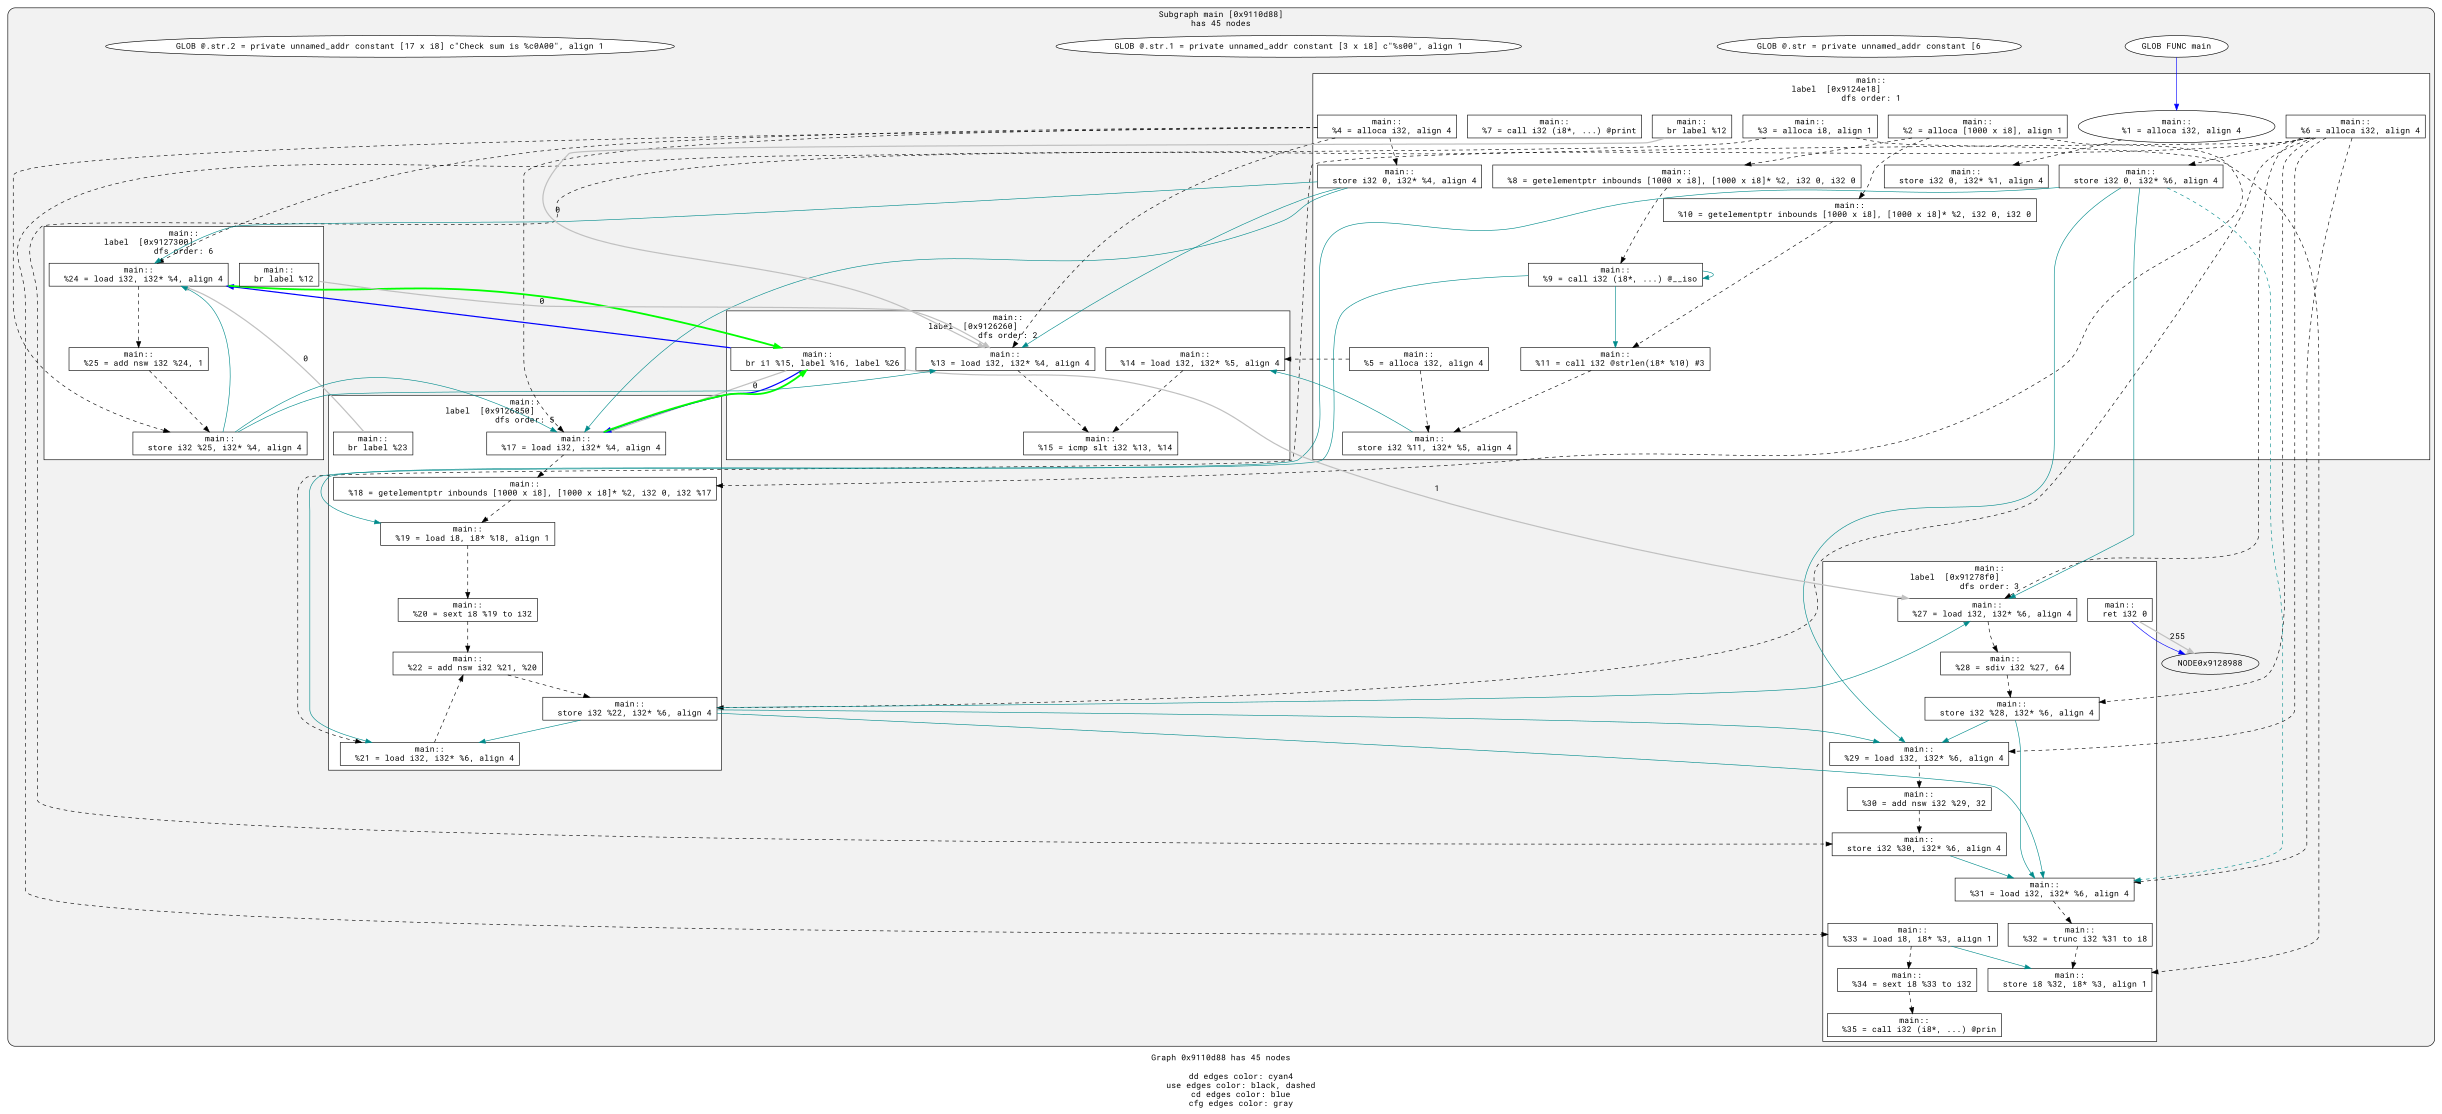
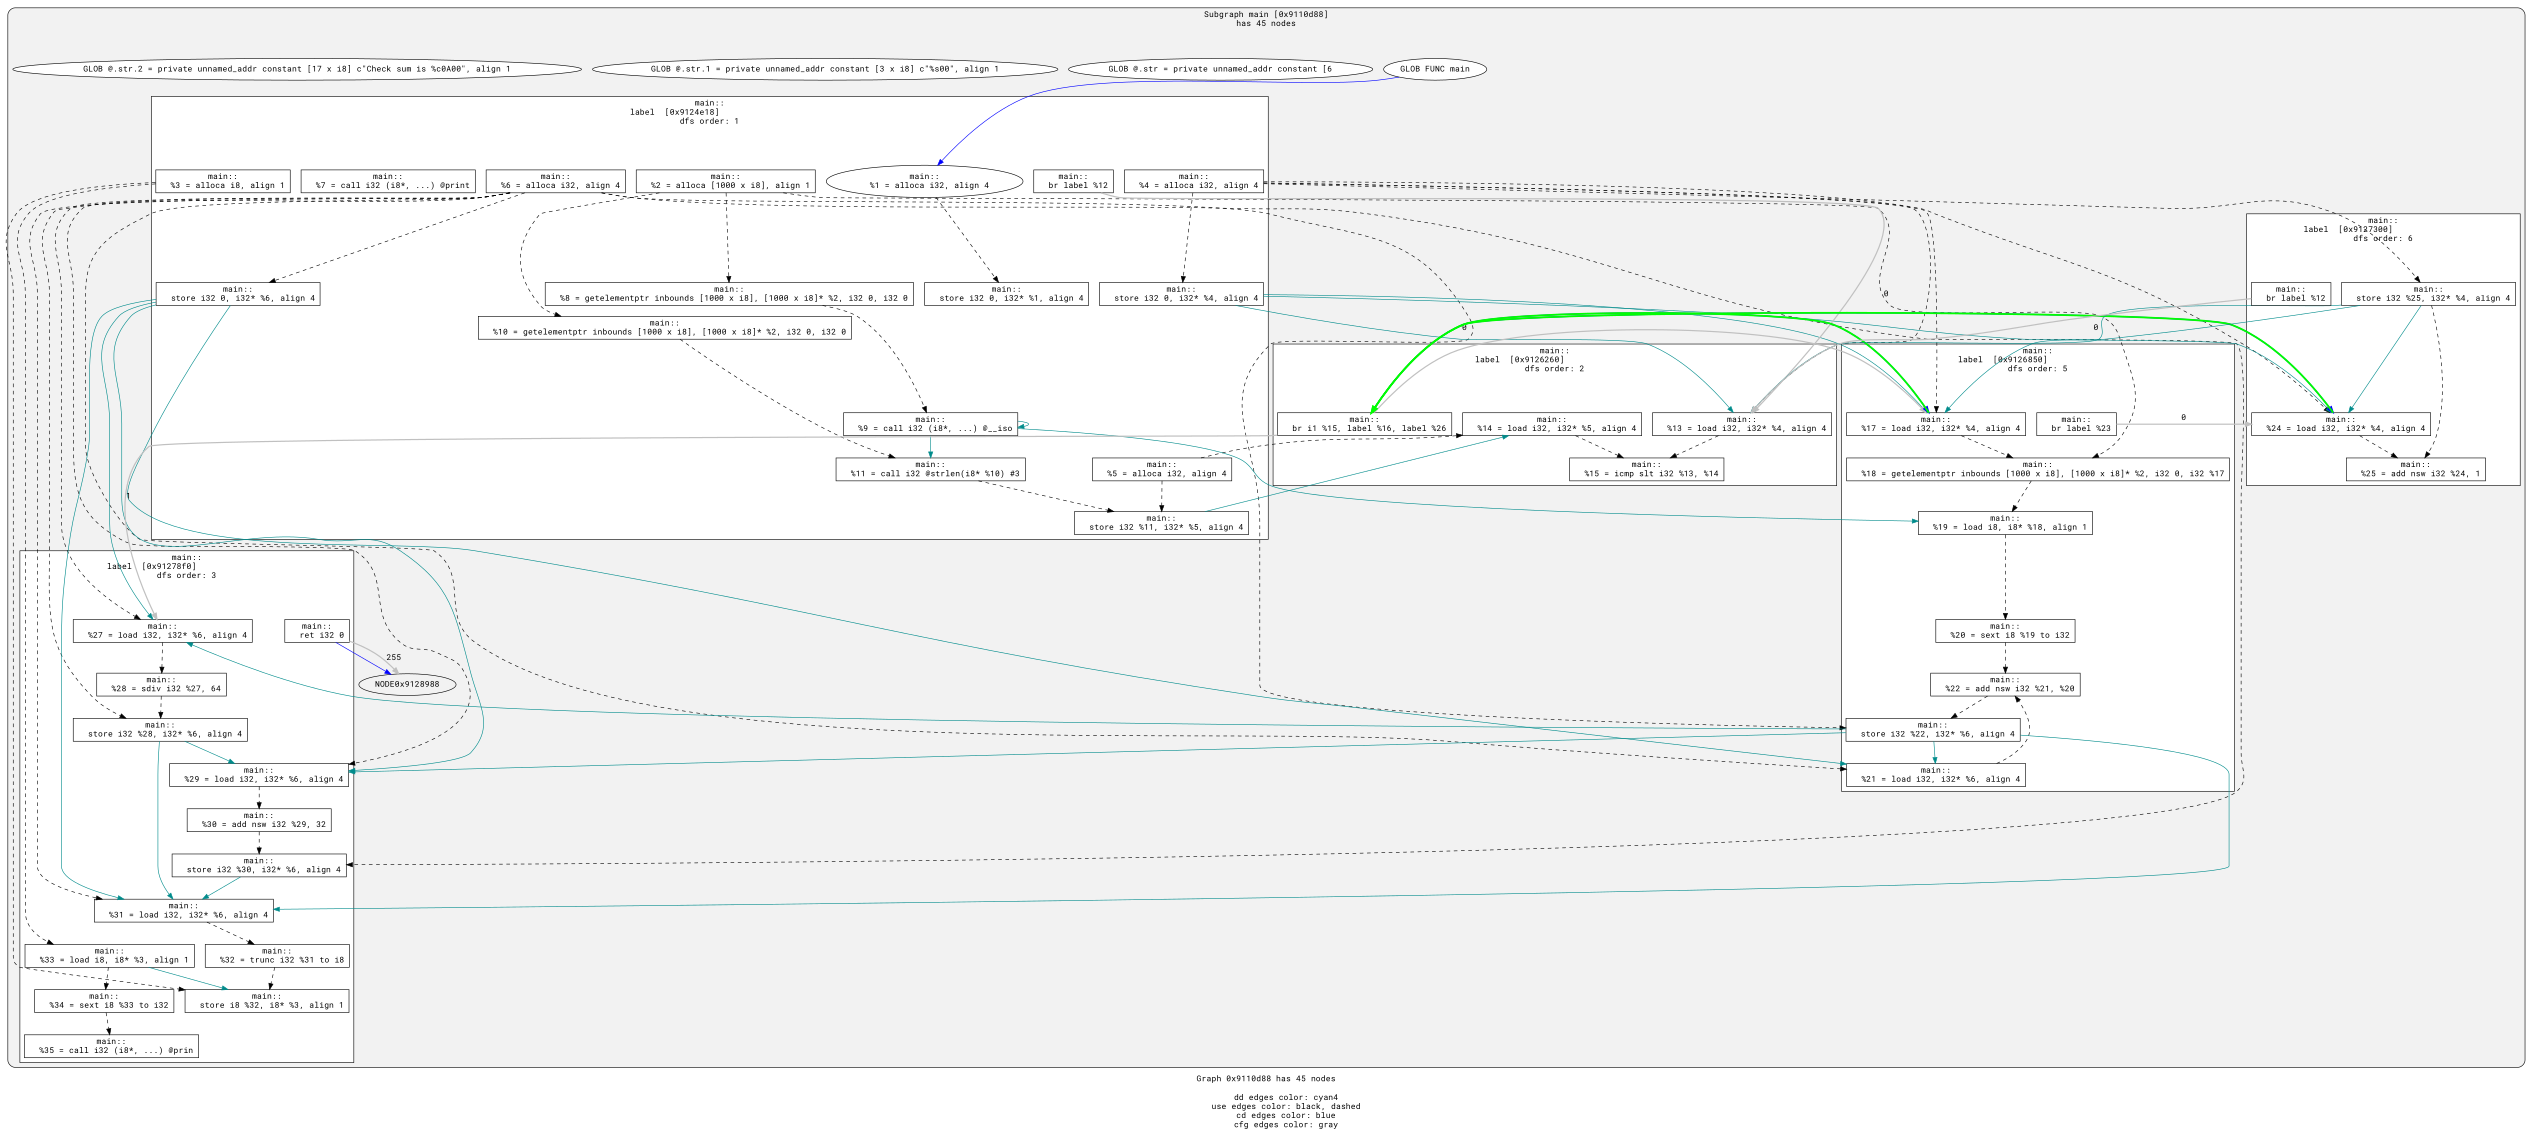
(177, 399) -> (2442, 380)
(2276, 567) -> (63, 594)
